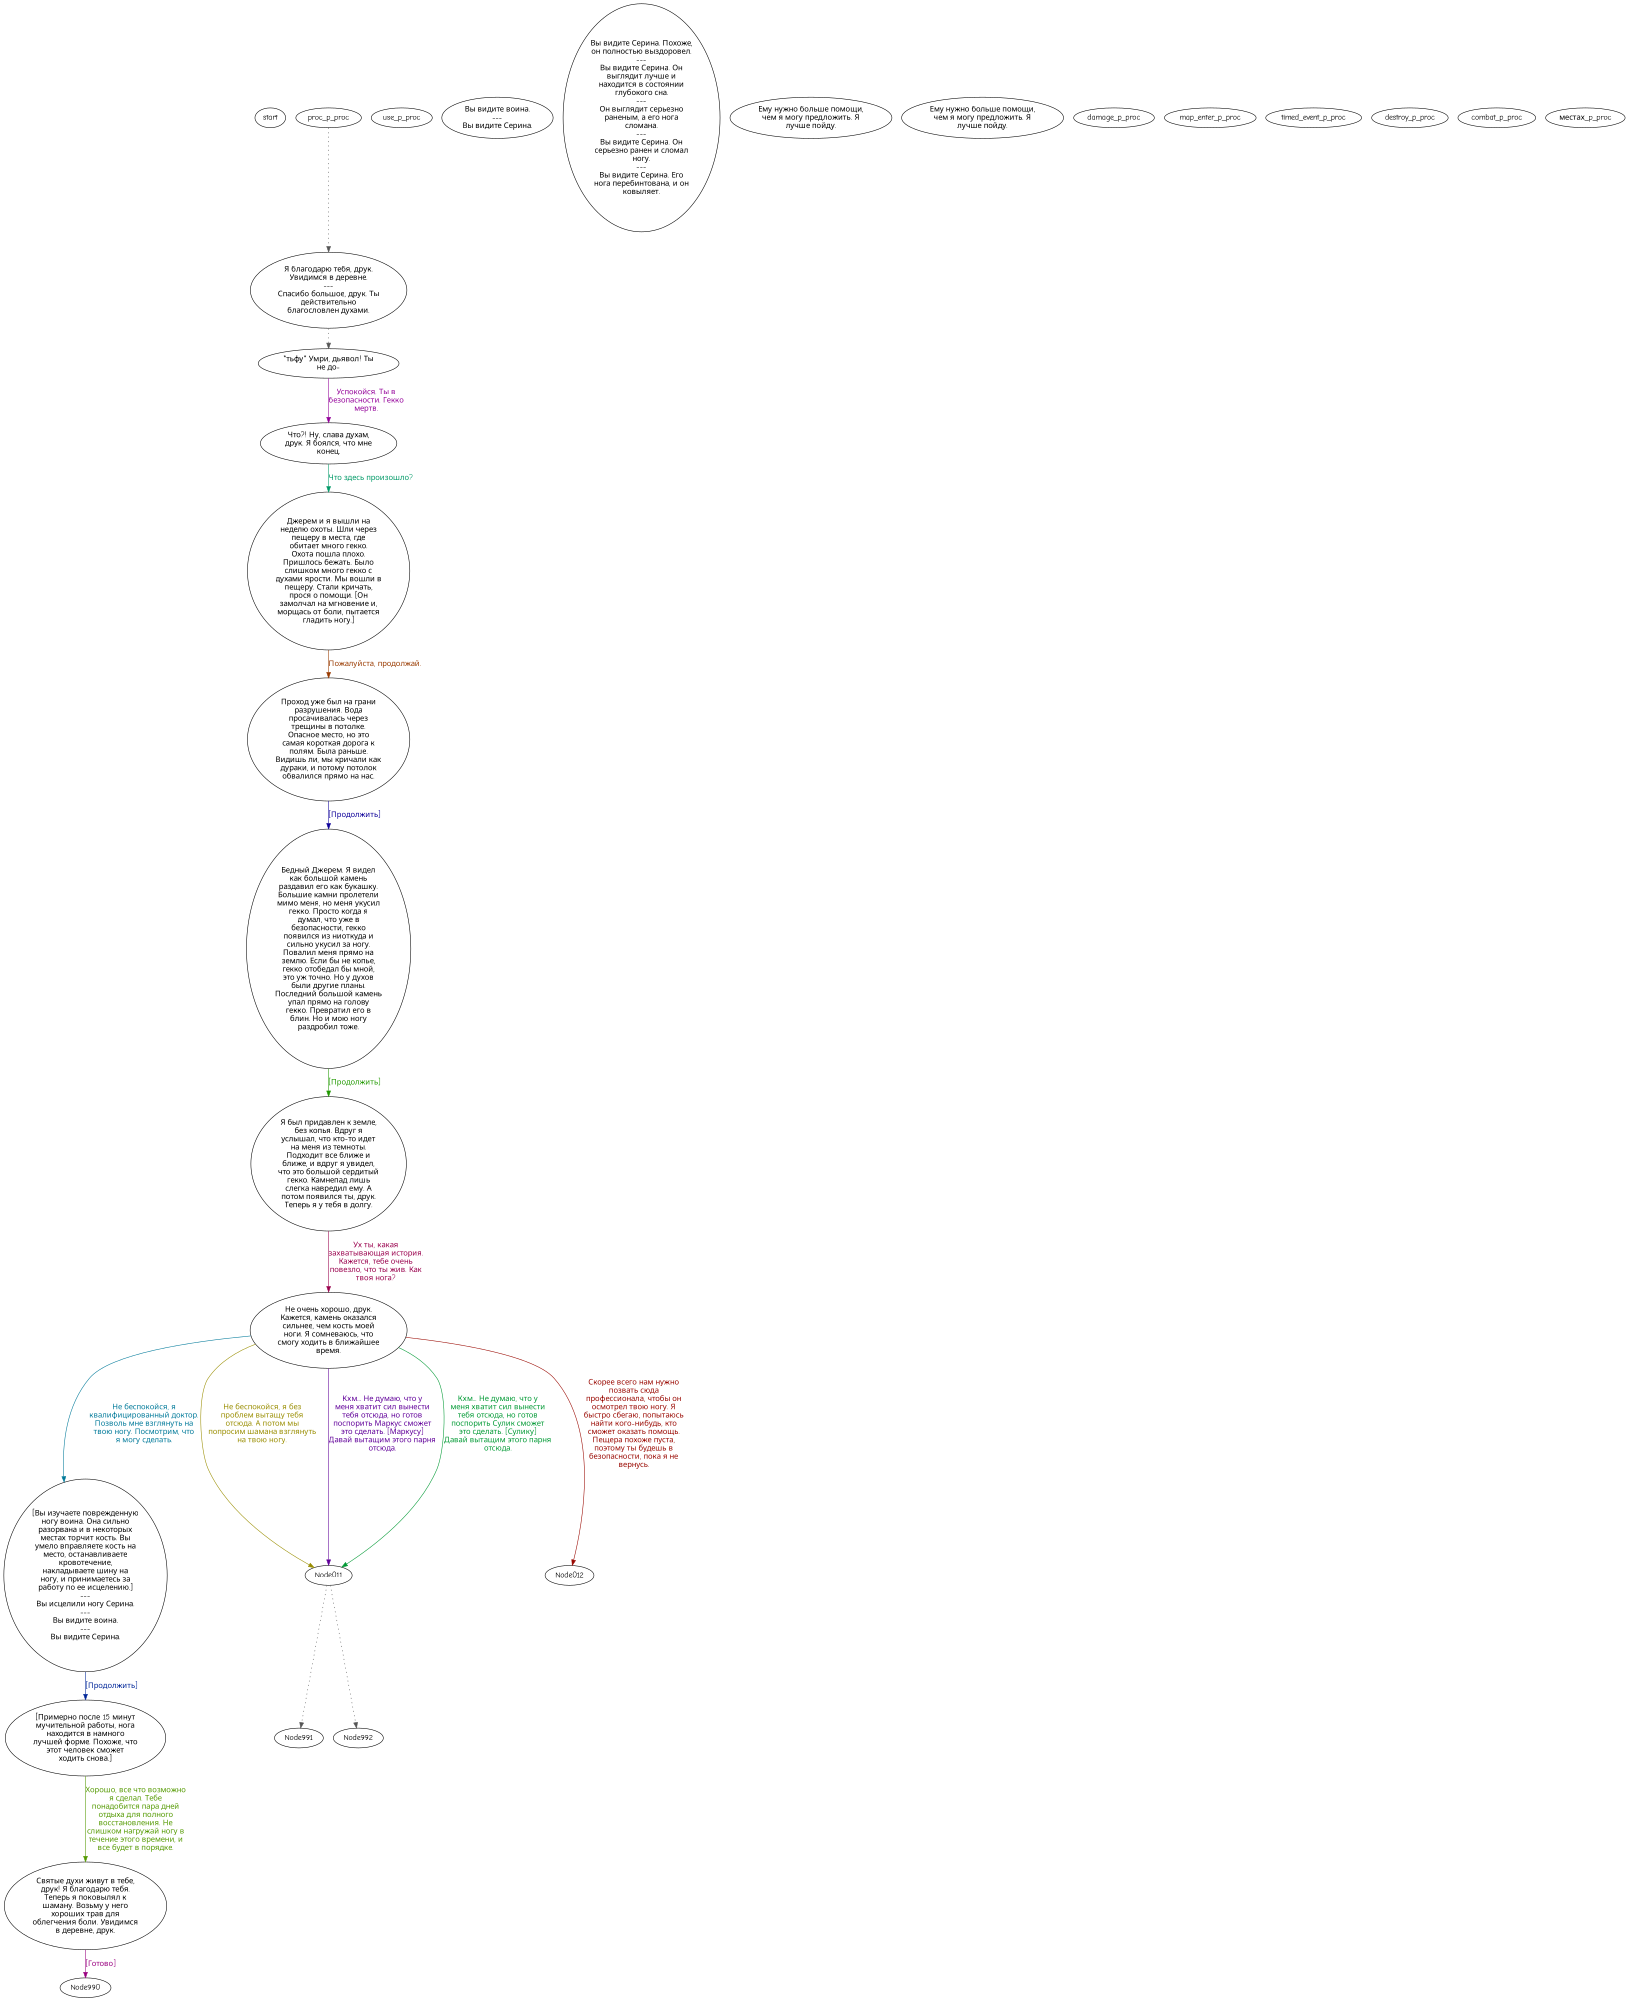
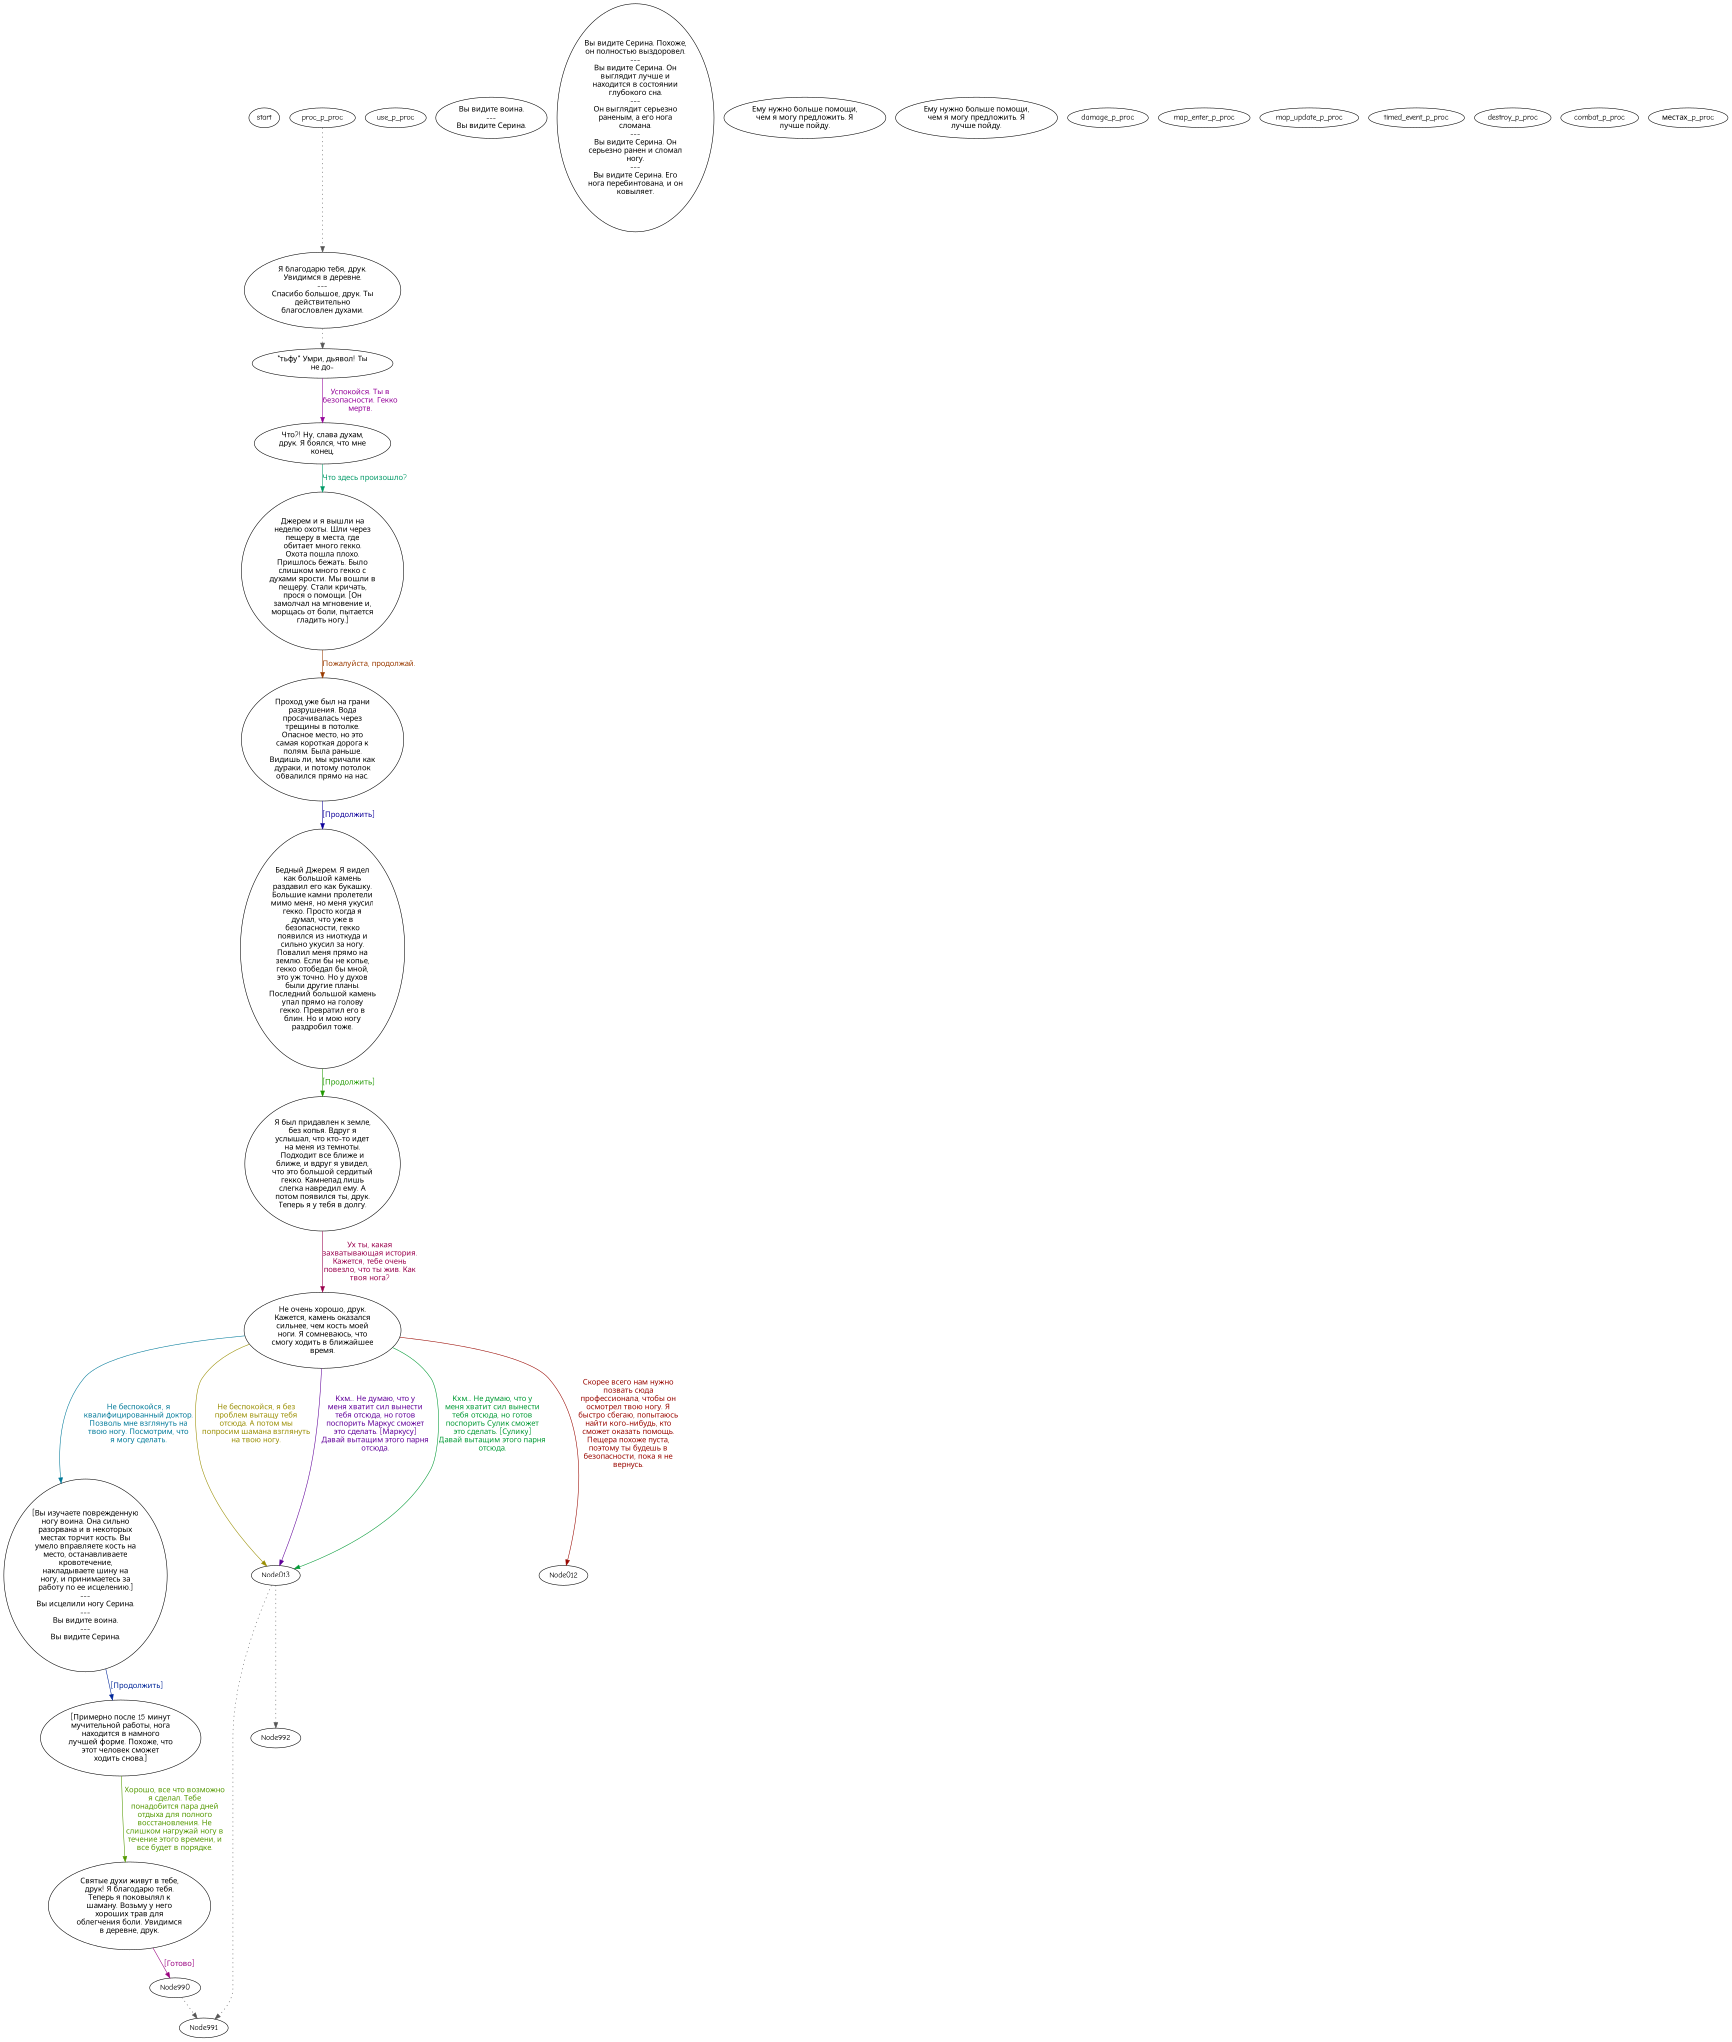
none -> (1309, 118)
(329, 1575) -> (276, 1575)
none -> (188, 2006)
